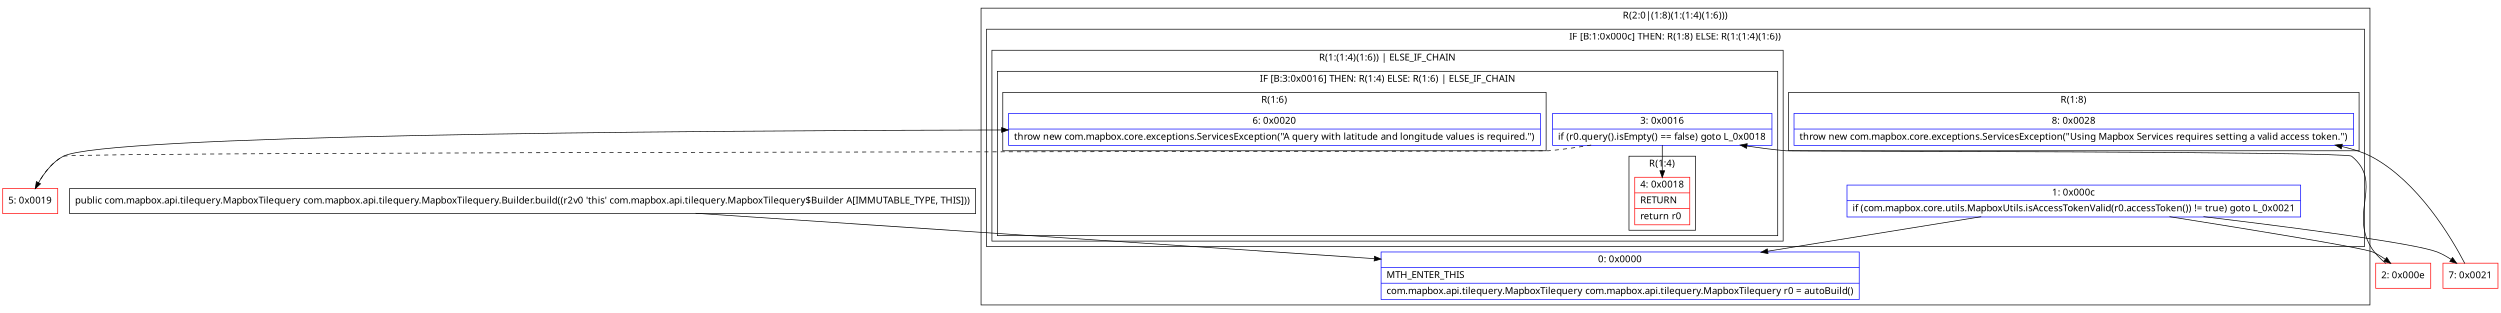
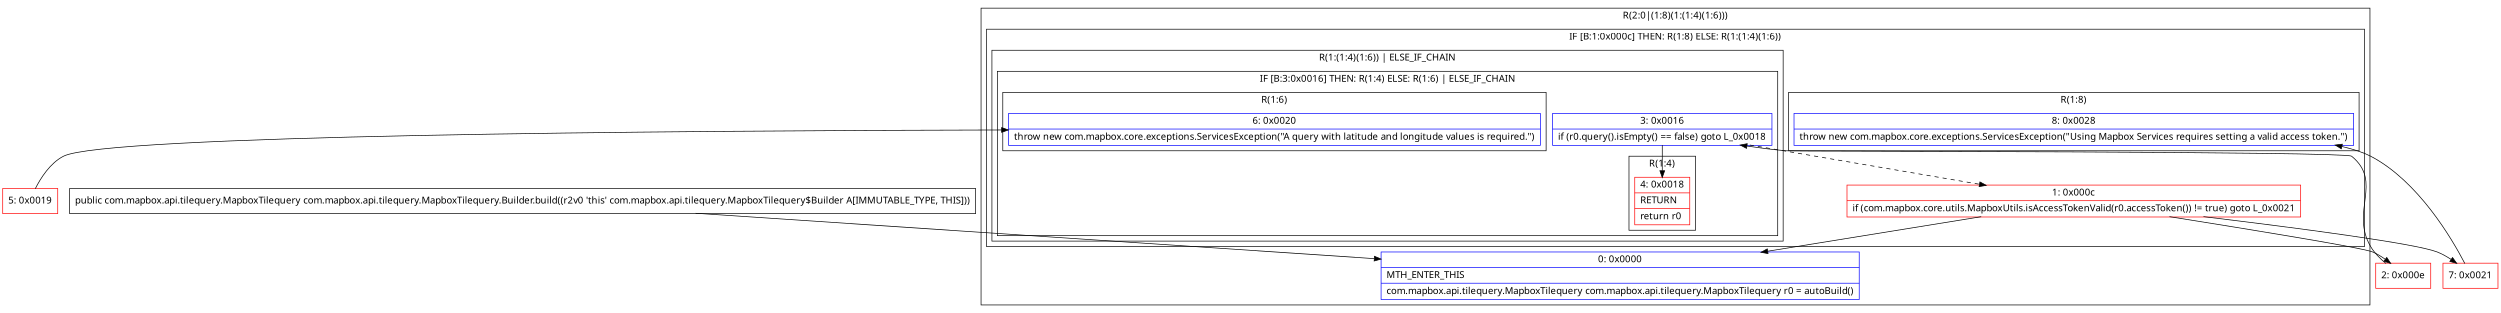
(809, 152) -> (1865, 165)
(2074, 201) -> (2074, 201)
